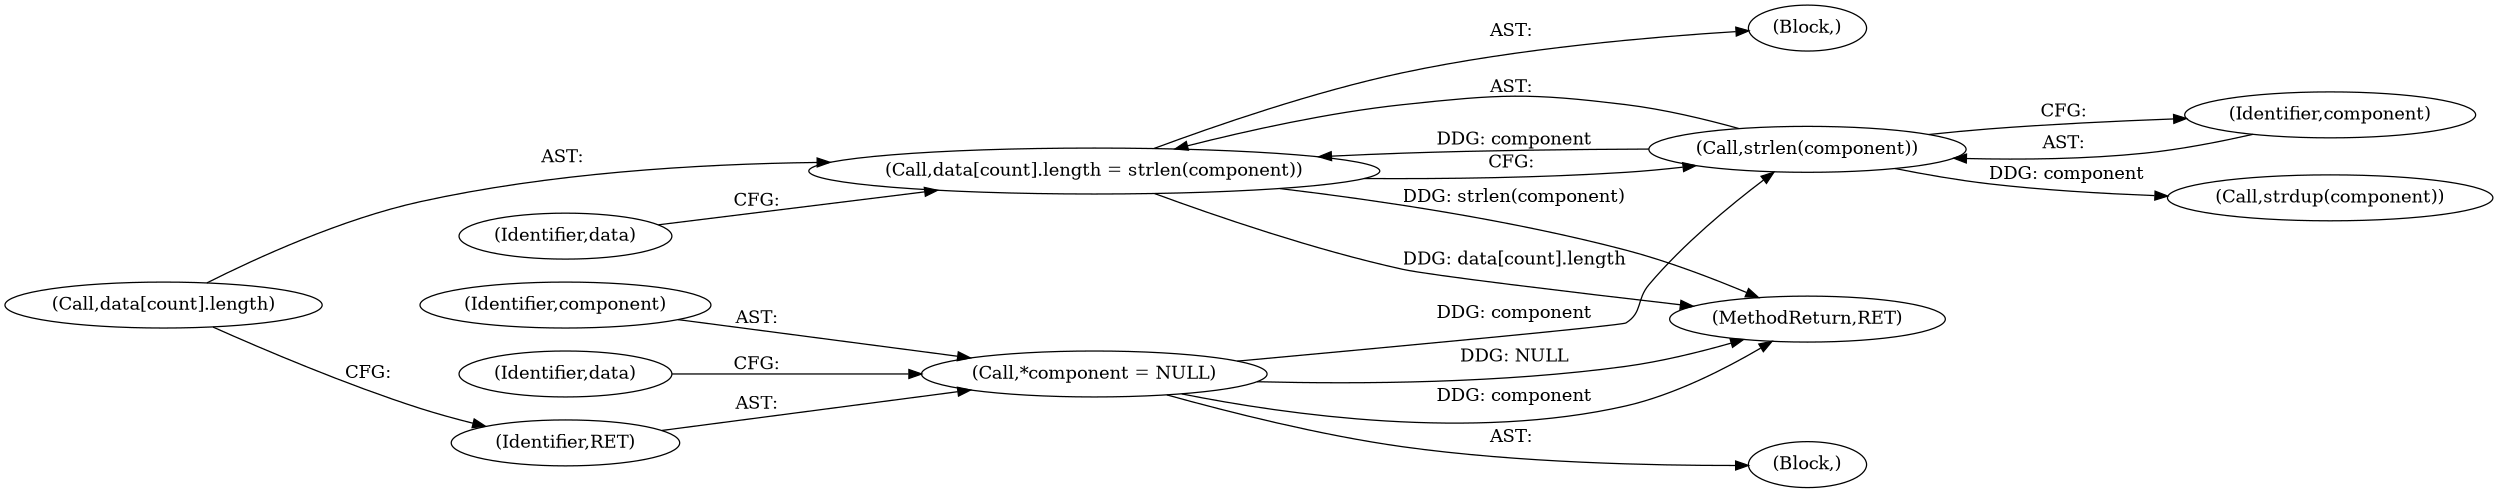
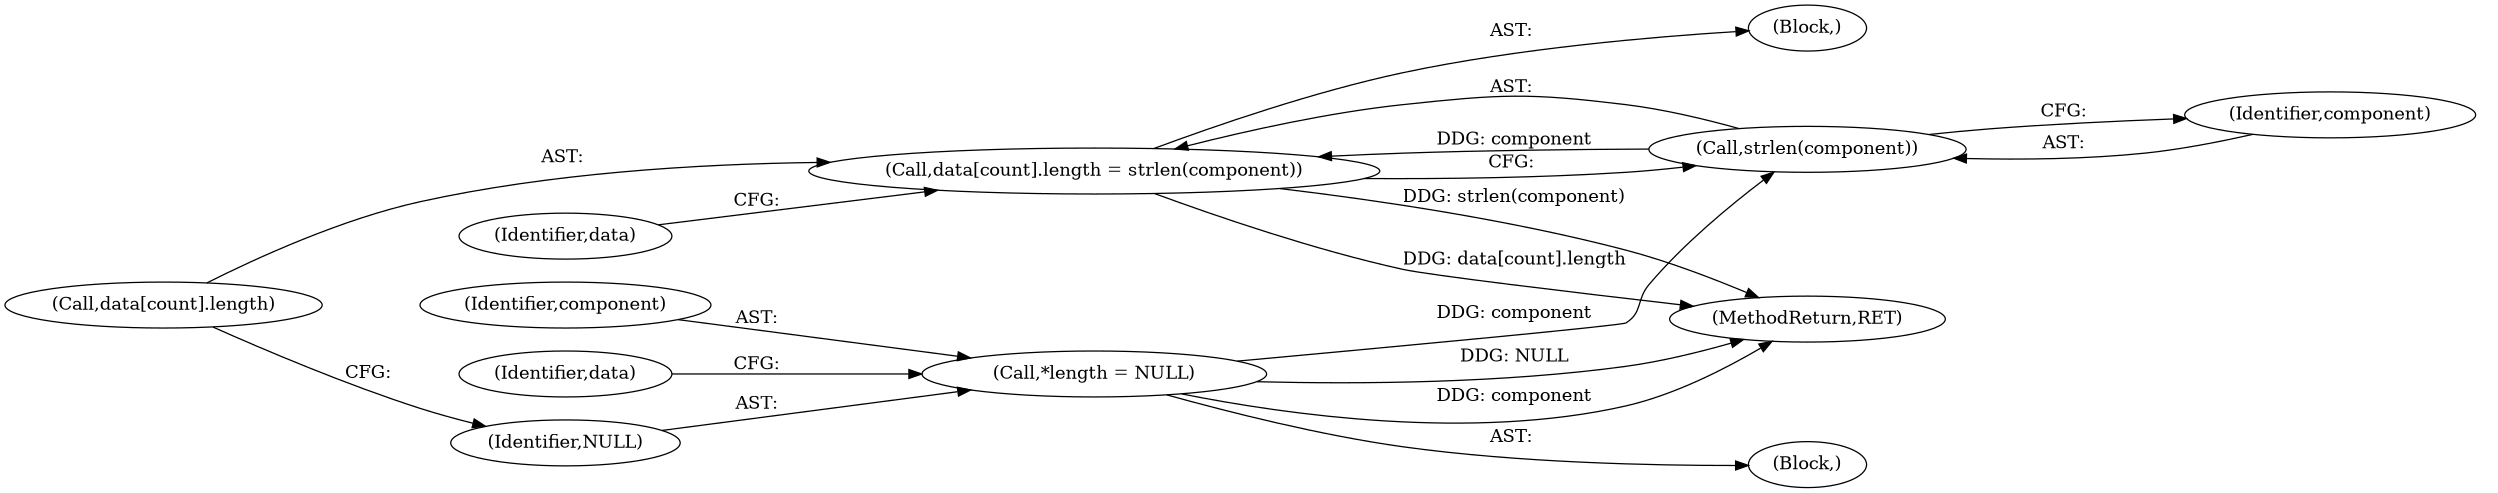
(2330, 198) -> none
(1094, 374) -> (1094, 374)
(565, 443) -> (565, 443)
